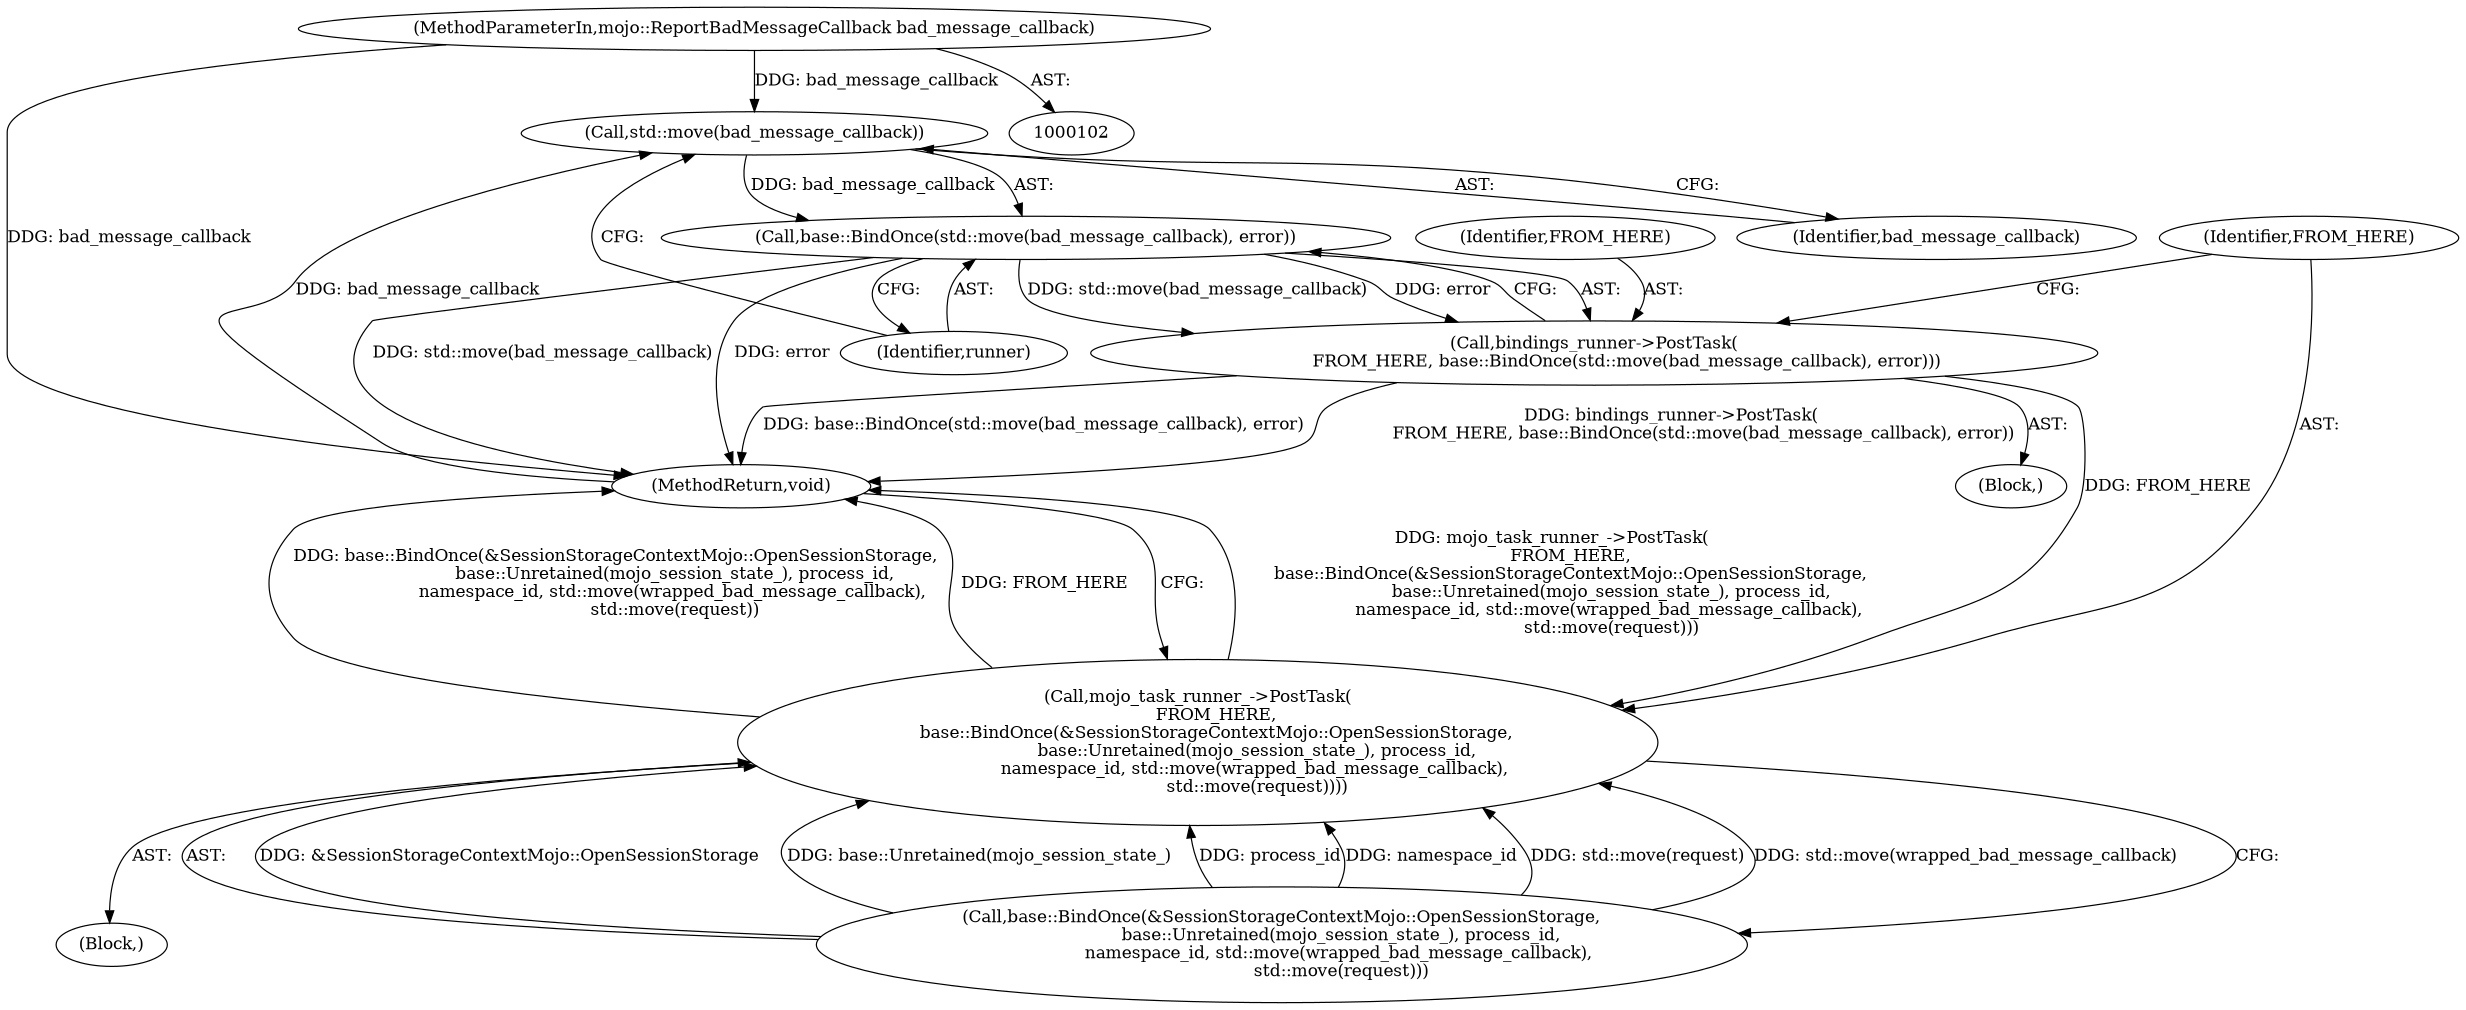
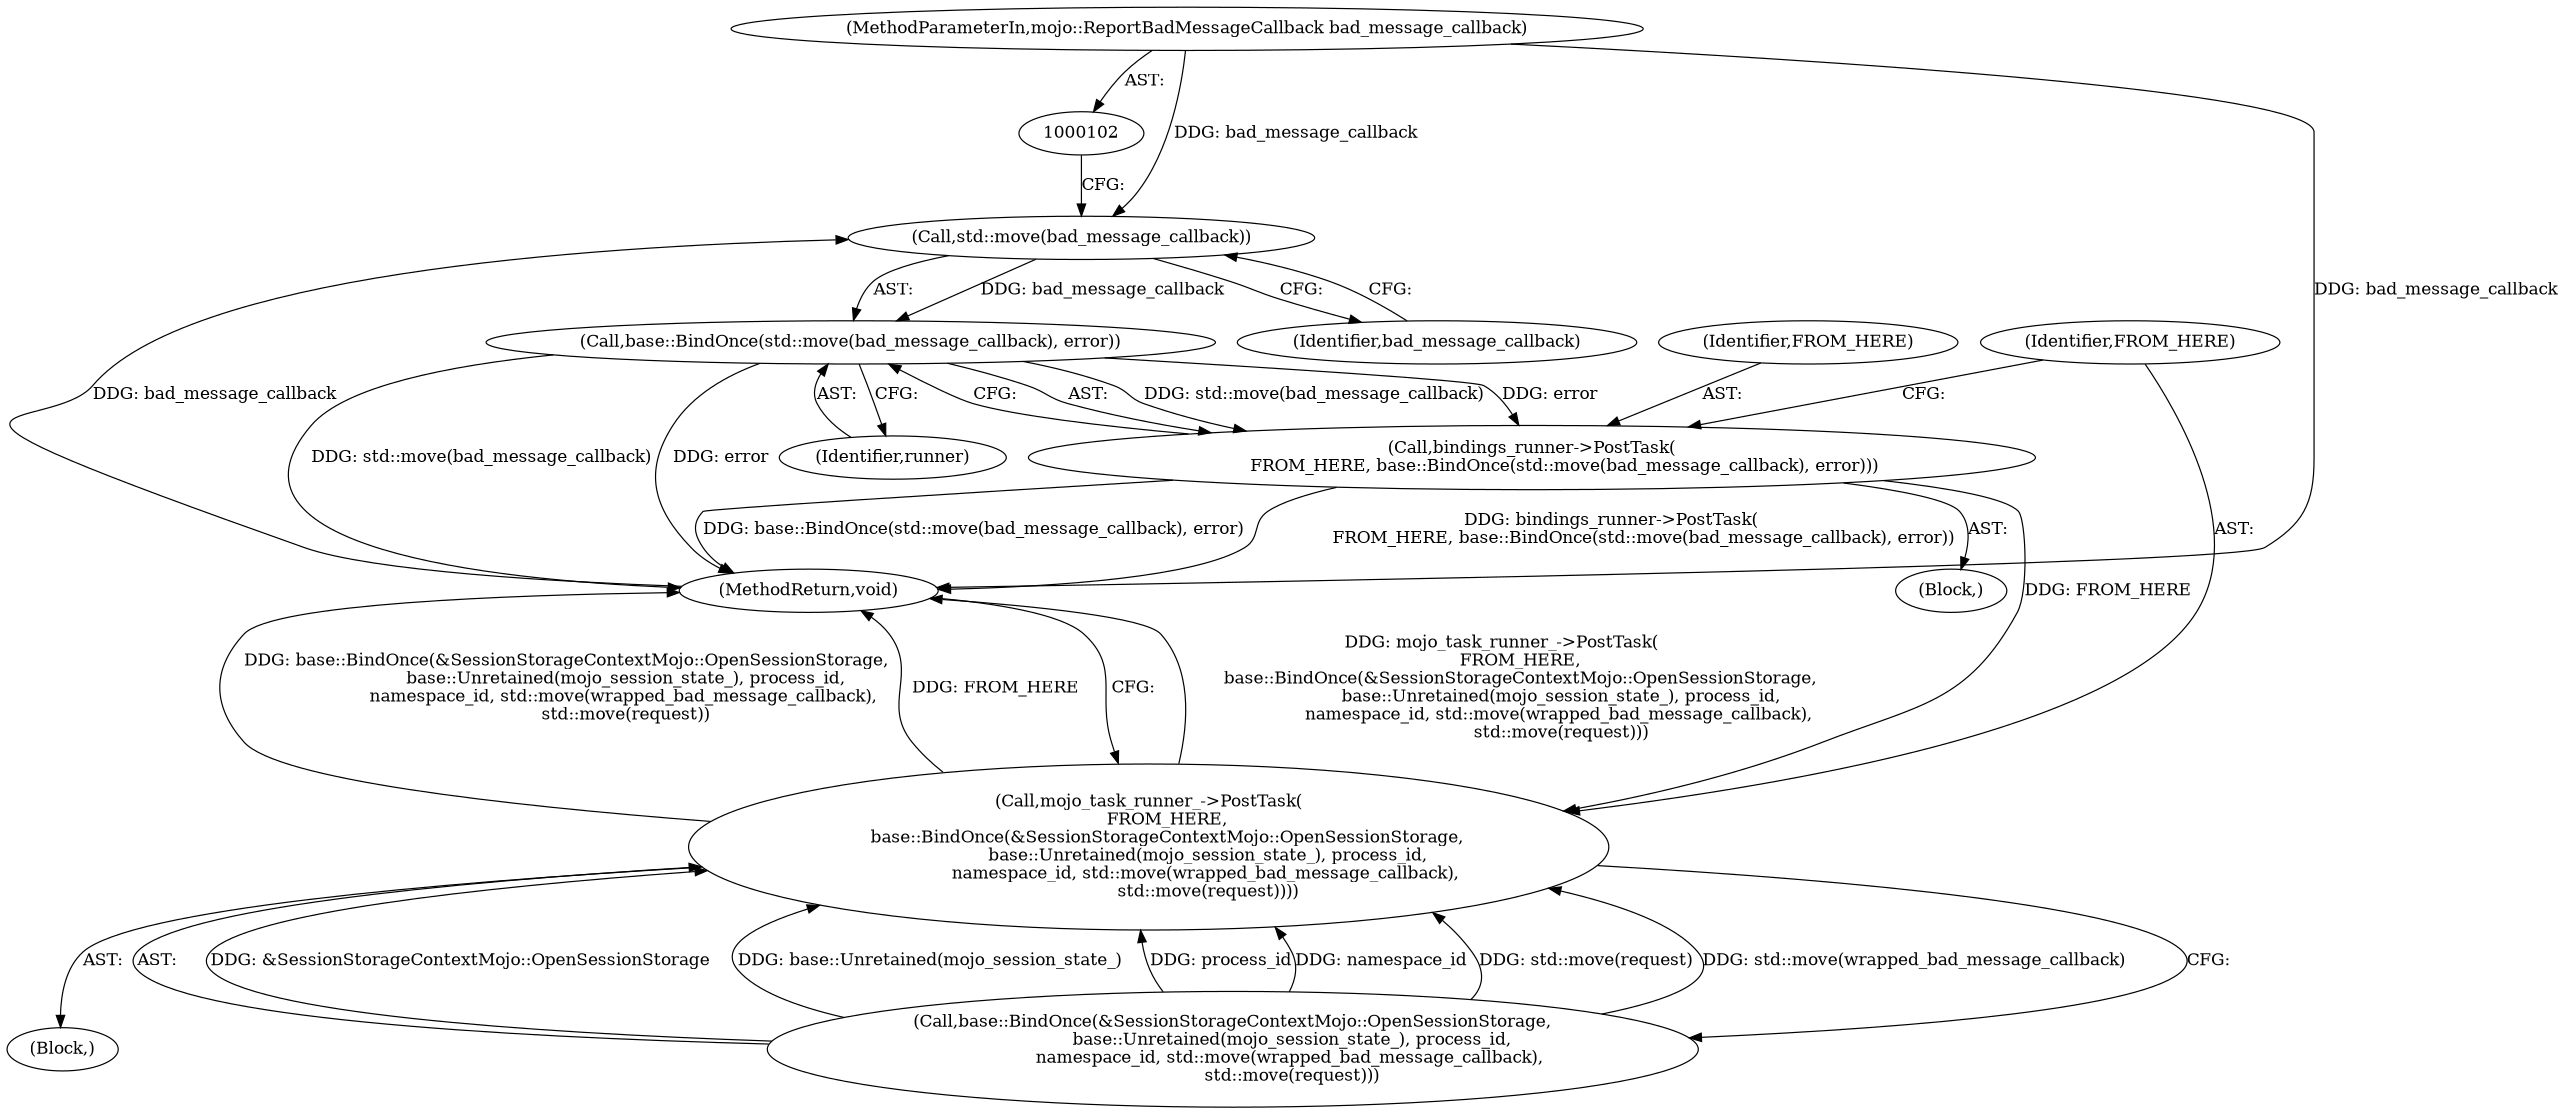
(1478, 186) -> (1393, 290)
(649, 275) -> (1081, 180)
